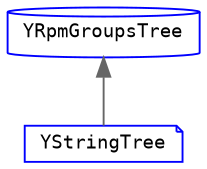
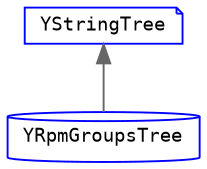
(104, 101) -> (104, 88)
